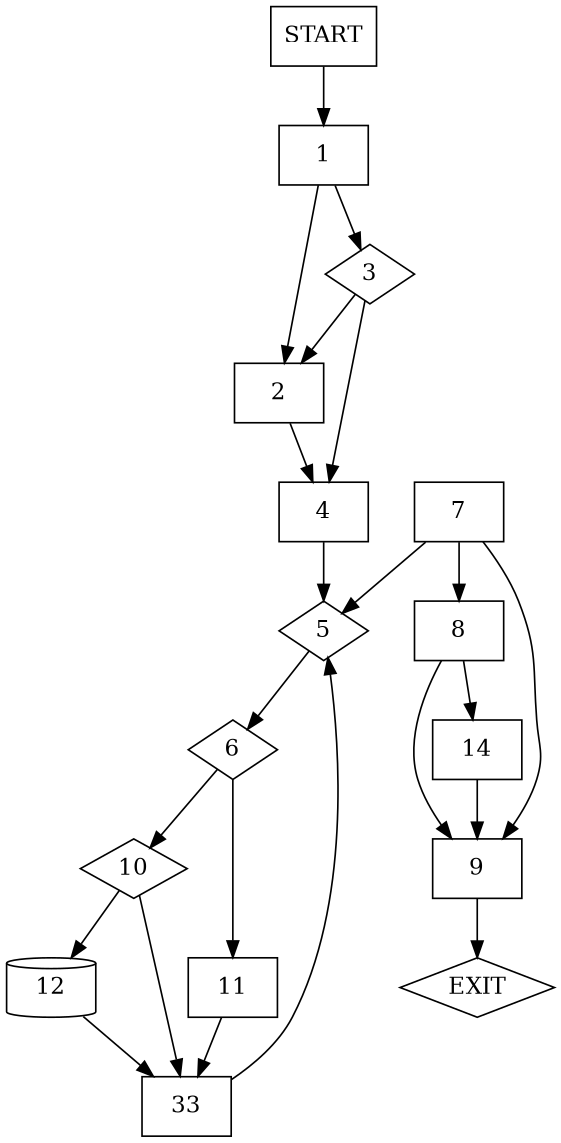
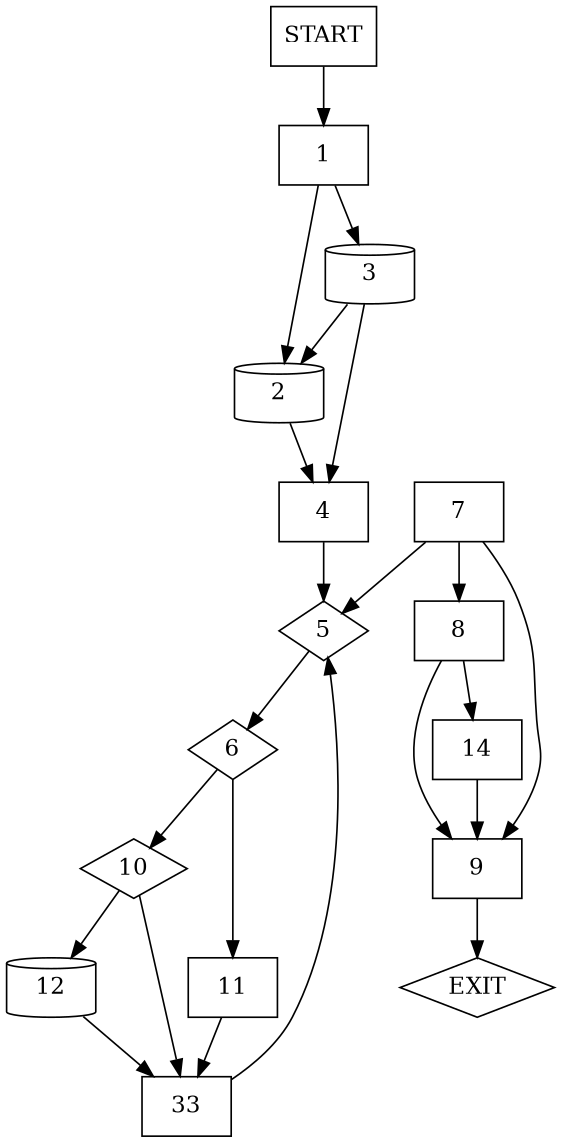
(370, 274) -> (370, 274)
(279, 393) -> (279, 393)
